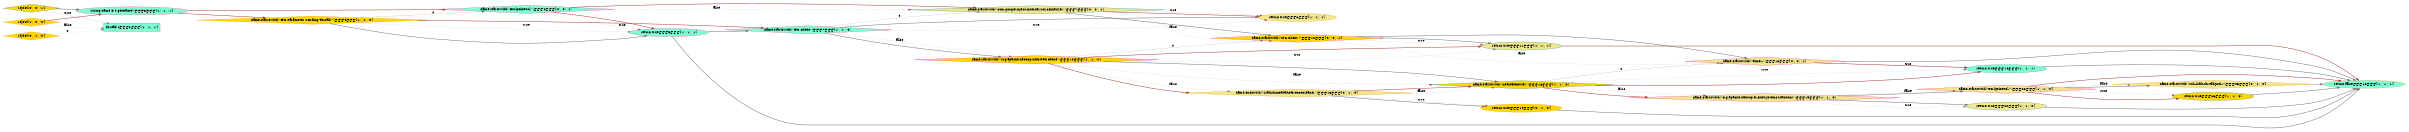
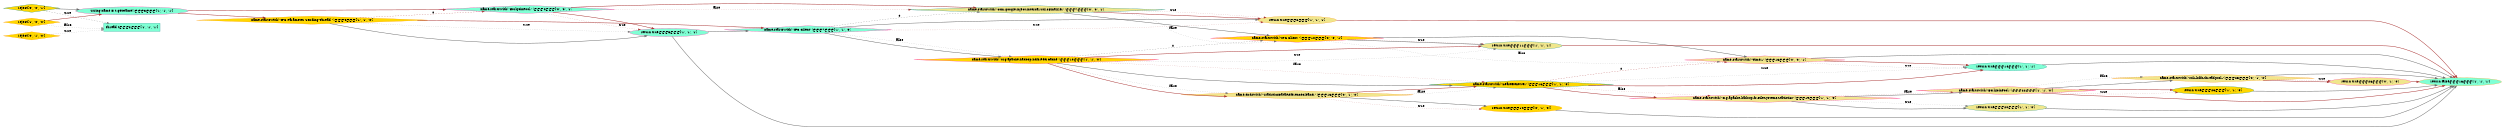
none -> (1906, 21)
(68, 31) -> (68, 31)
none -> (2370, 82)
